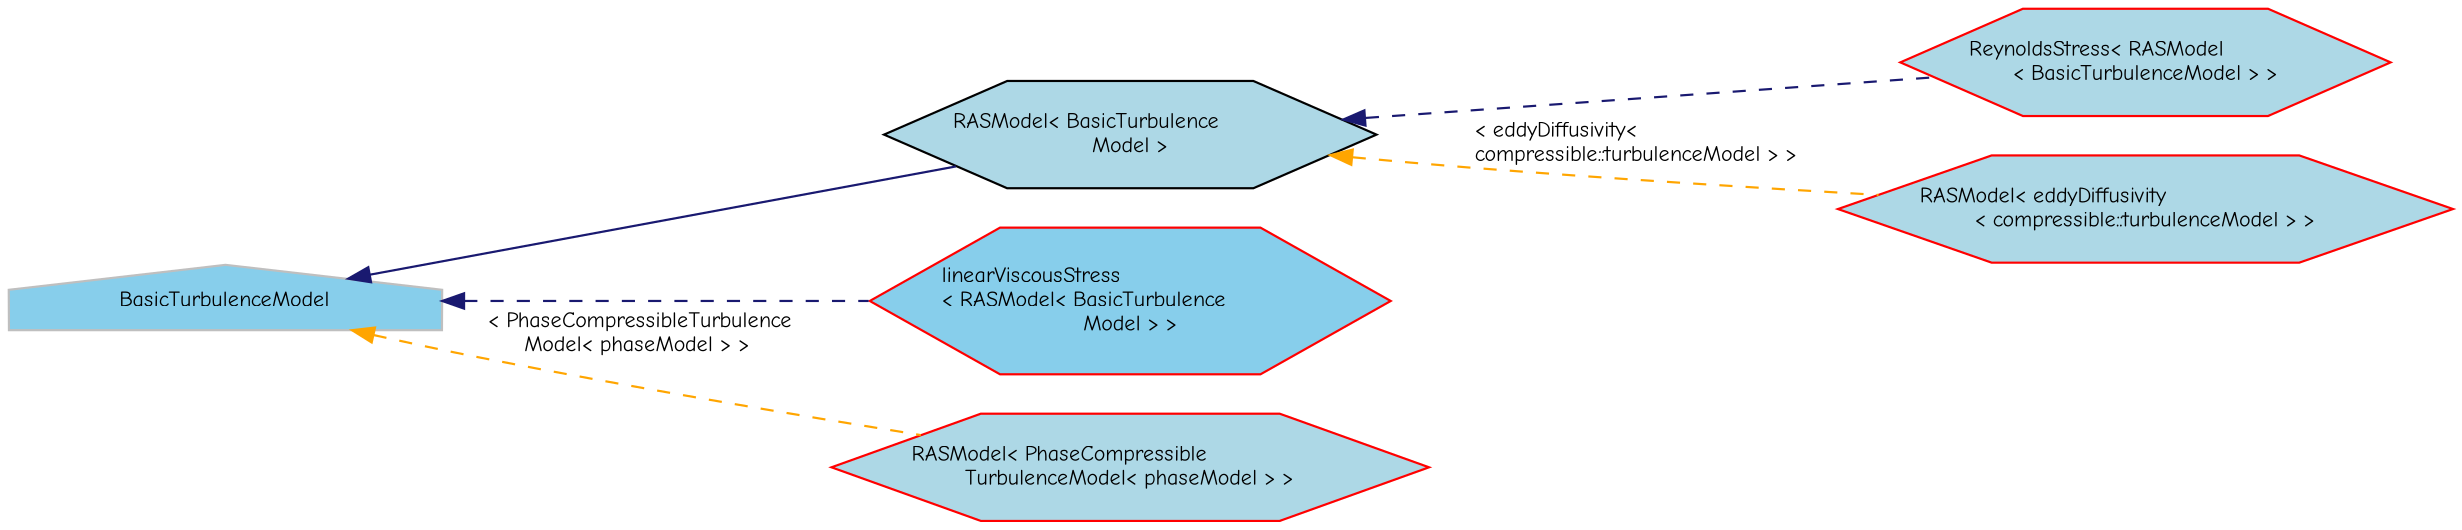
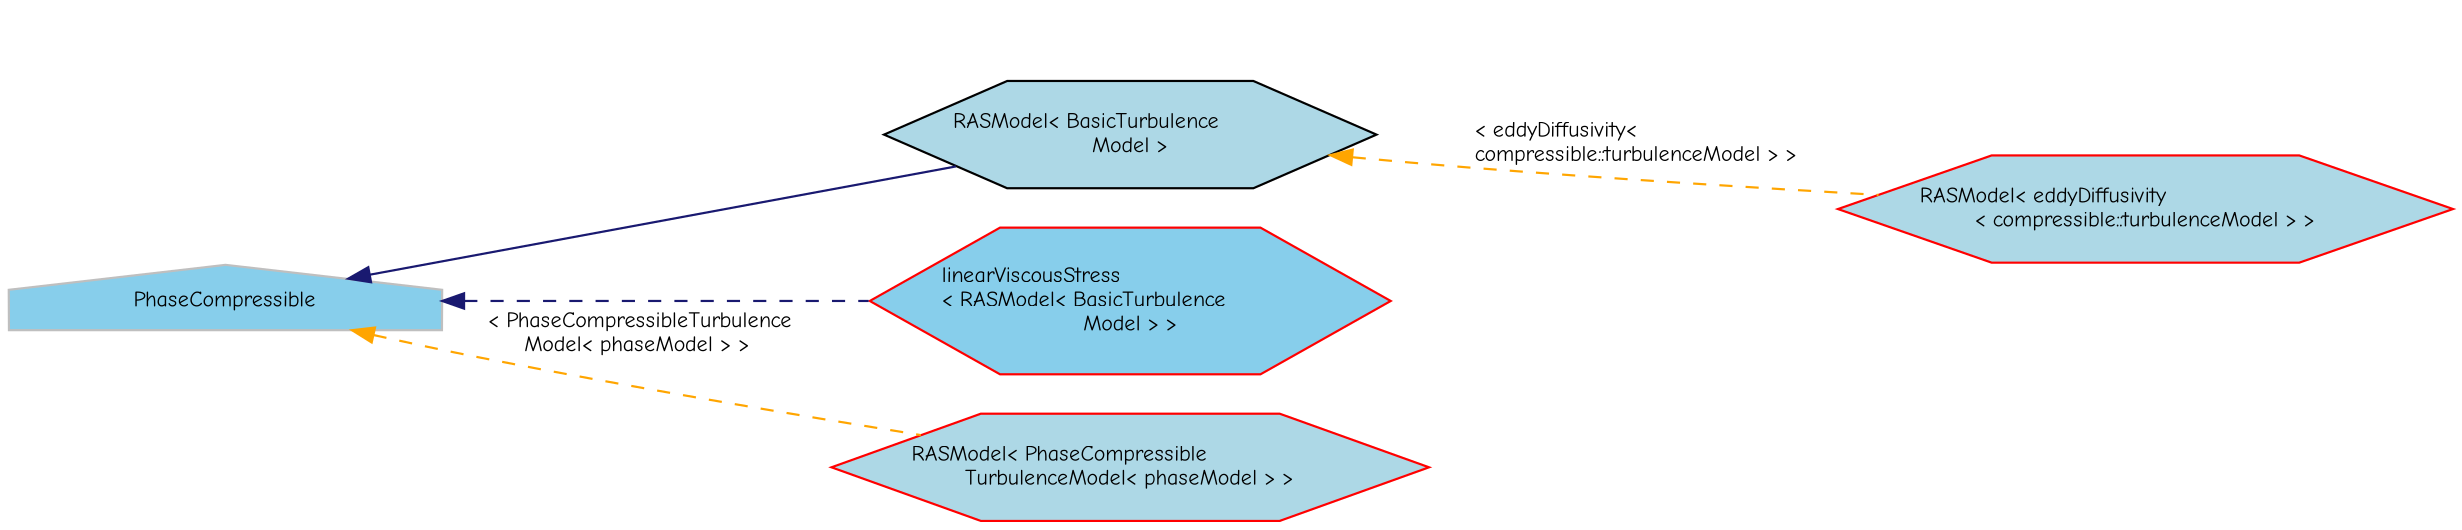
(2145, 62) -> none
(225, 301) -> (225, 301)
